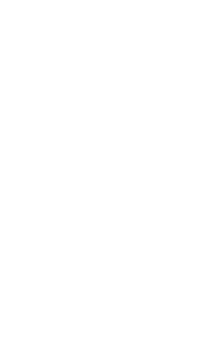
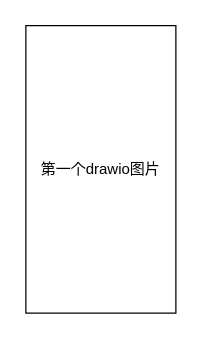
none -> (101, 169)
